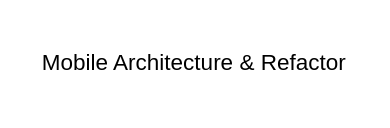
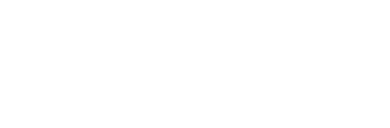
(194, 63) -> none
